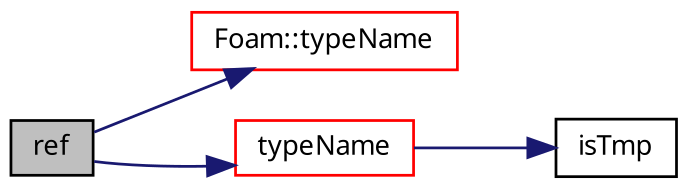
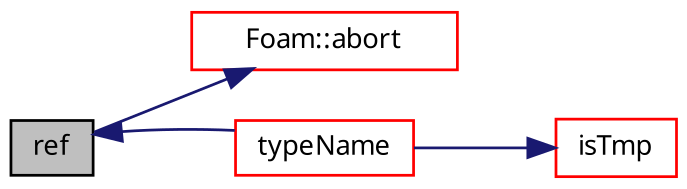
(325, 41) -> (325, 41)
(616, 148) -> (616, 148)
(151, 166) -> (178, 129)
